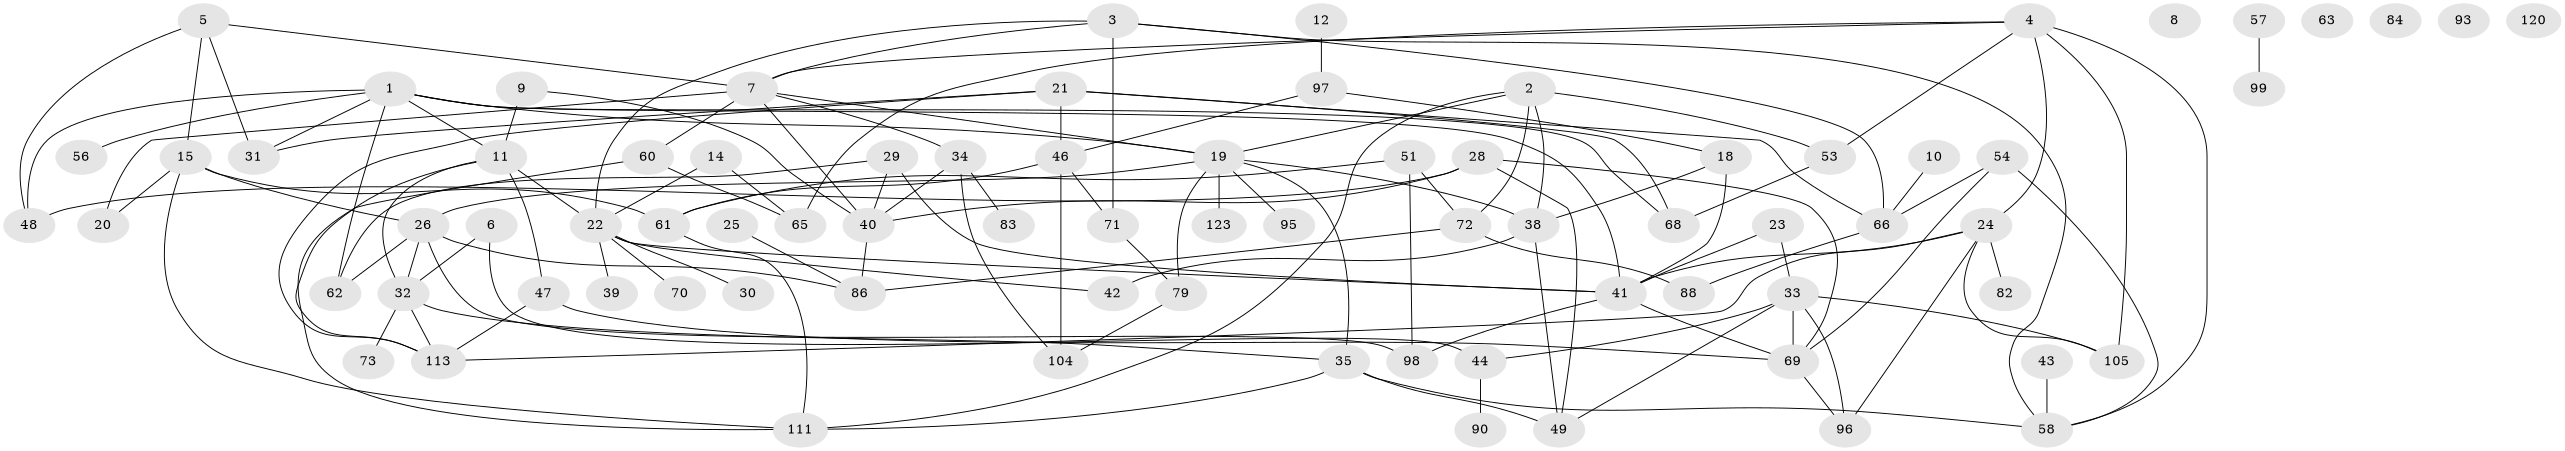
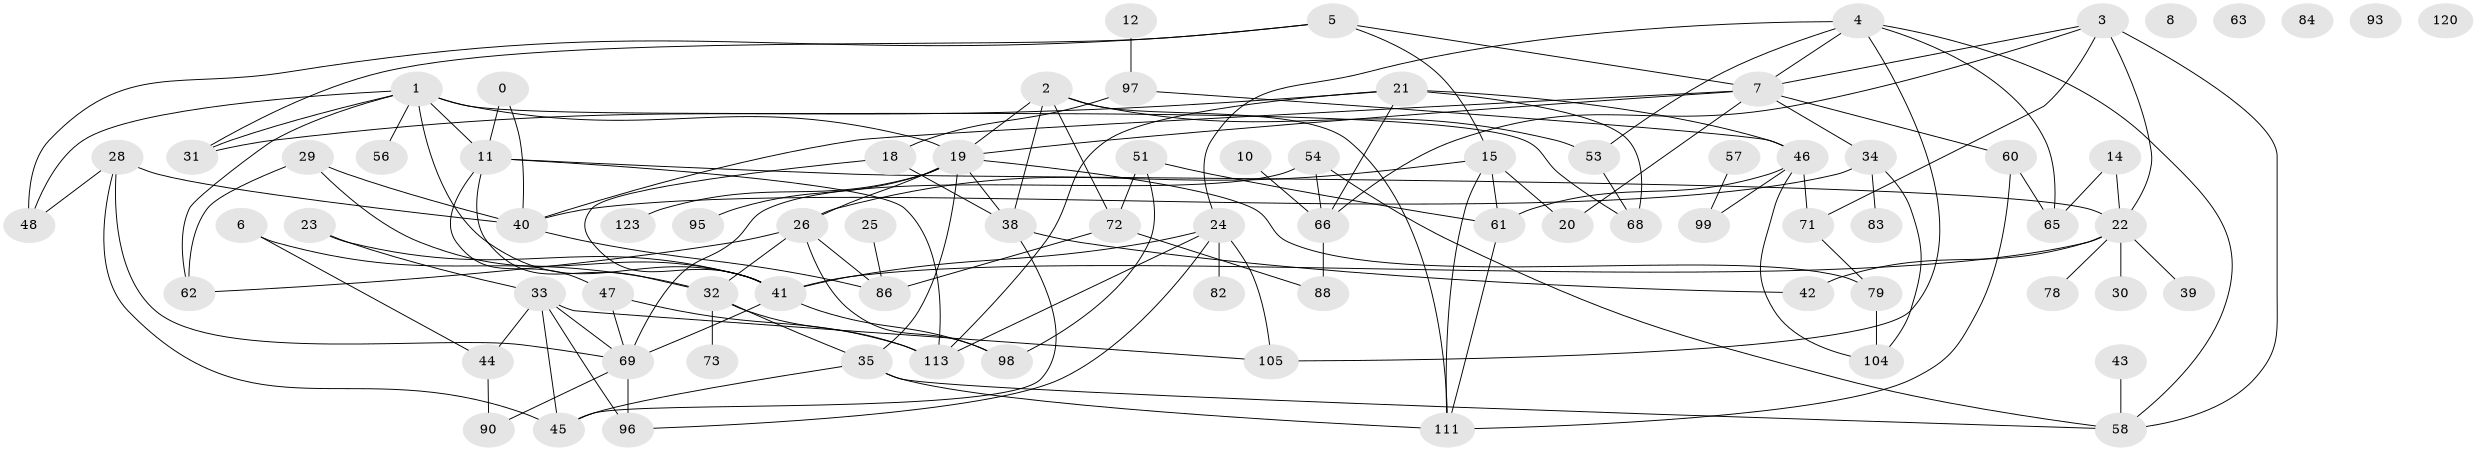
(522, 89) -> (503, 89)
none -> (1750, 194)
(680, 294) -> (2053, 294)
none -> (561, 395)
(1559, 430) -> (559, 430)
